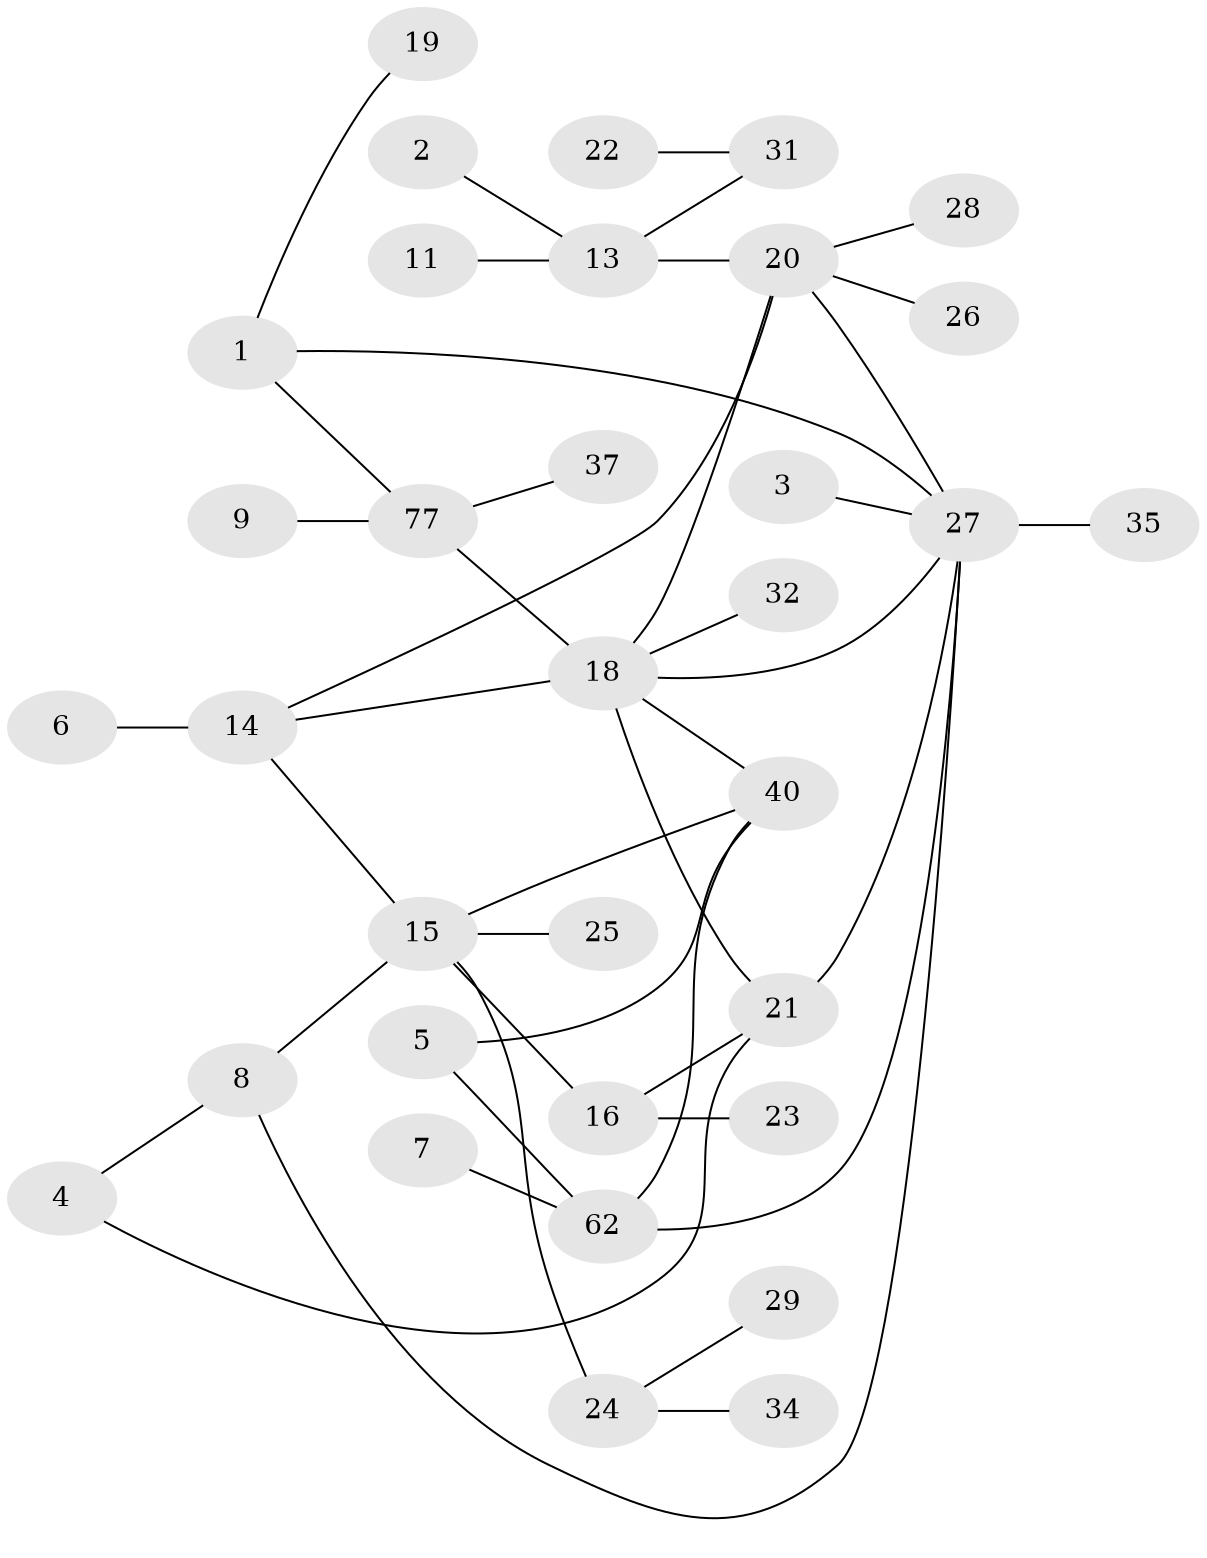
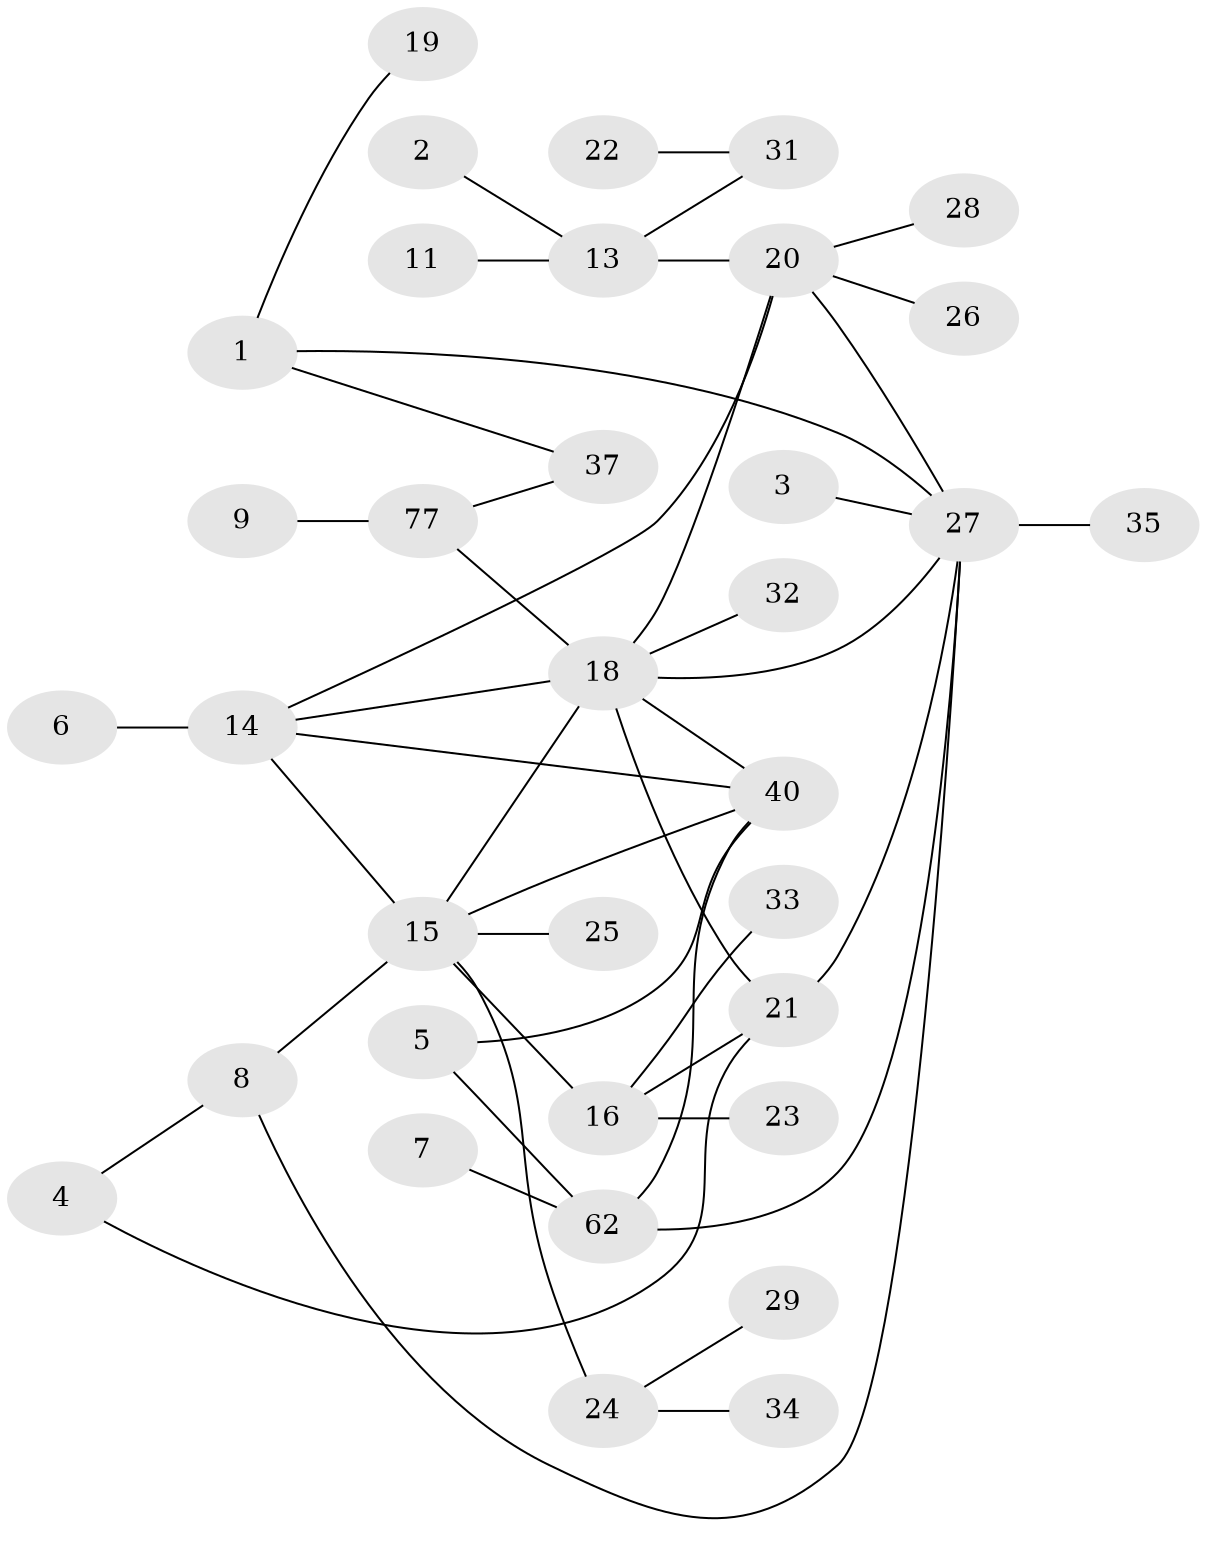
(333, 437) -> (423, 410)
none -> (513, 761)
none -> (513, 804)
none -> (784, 902)
